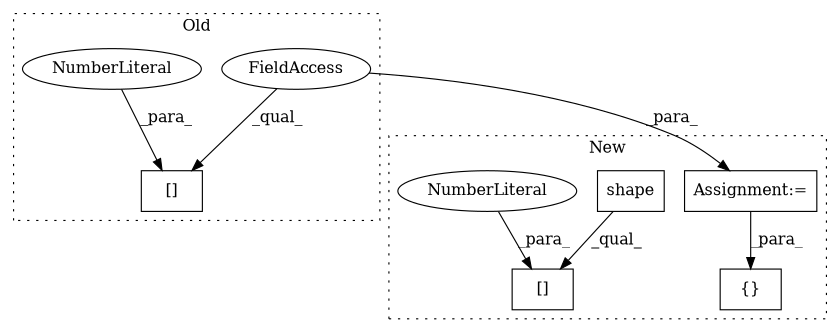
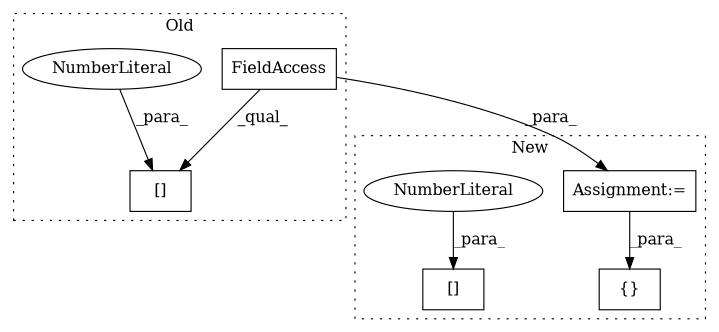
(296, 69) -> (279, 69)
(631, 191) -> none
